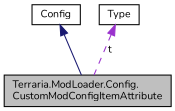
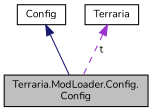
(119, 15) -> (112, 15)
(88, 91) -> (76, 91)
